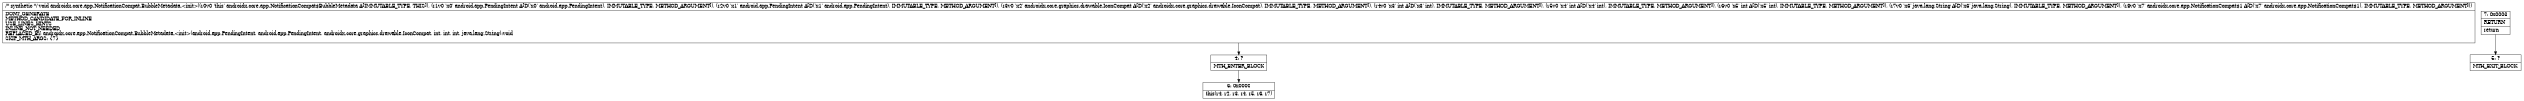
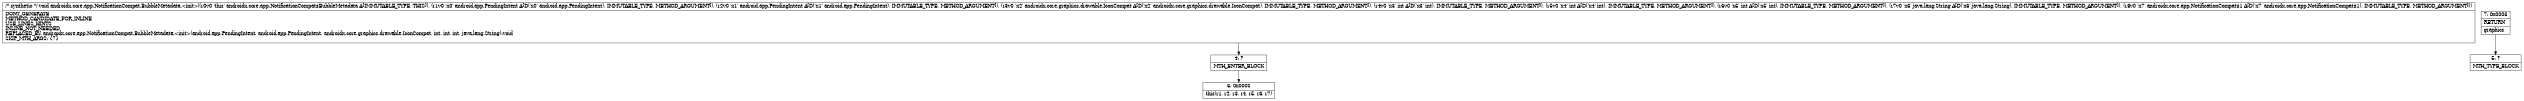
(2491, 30) -> (2494, 30)
(2495, 66) -> (2496, 66)
(1239, 94) -> (1239, 94)
